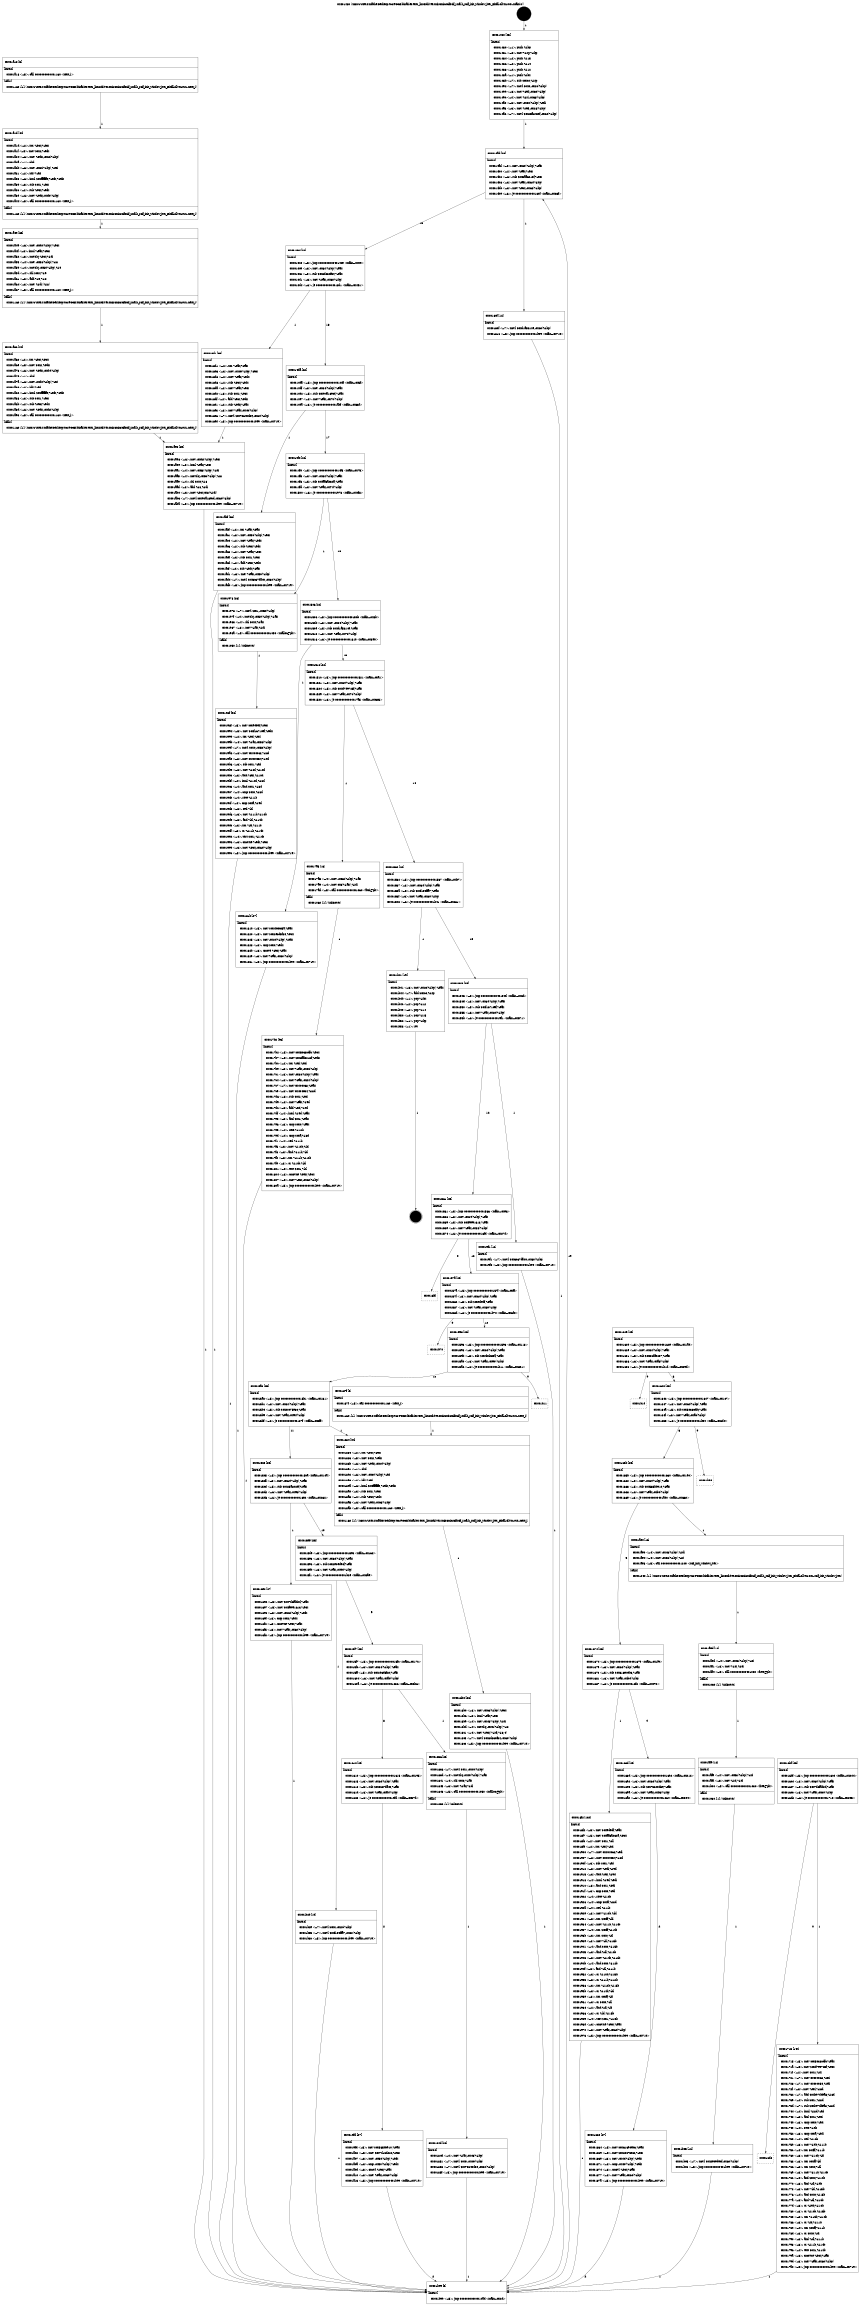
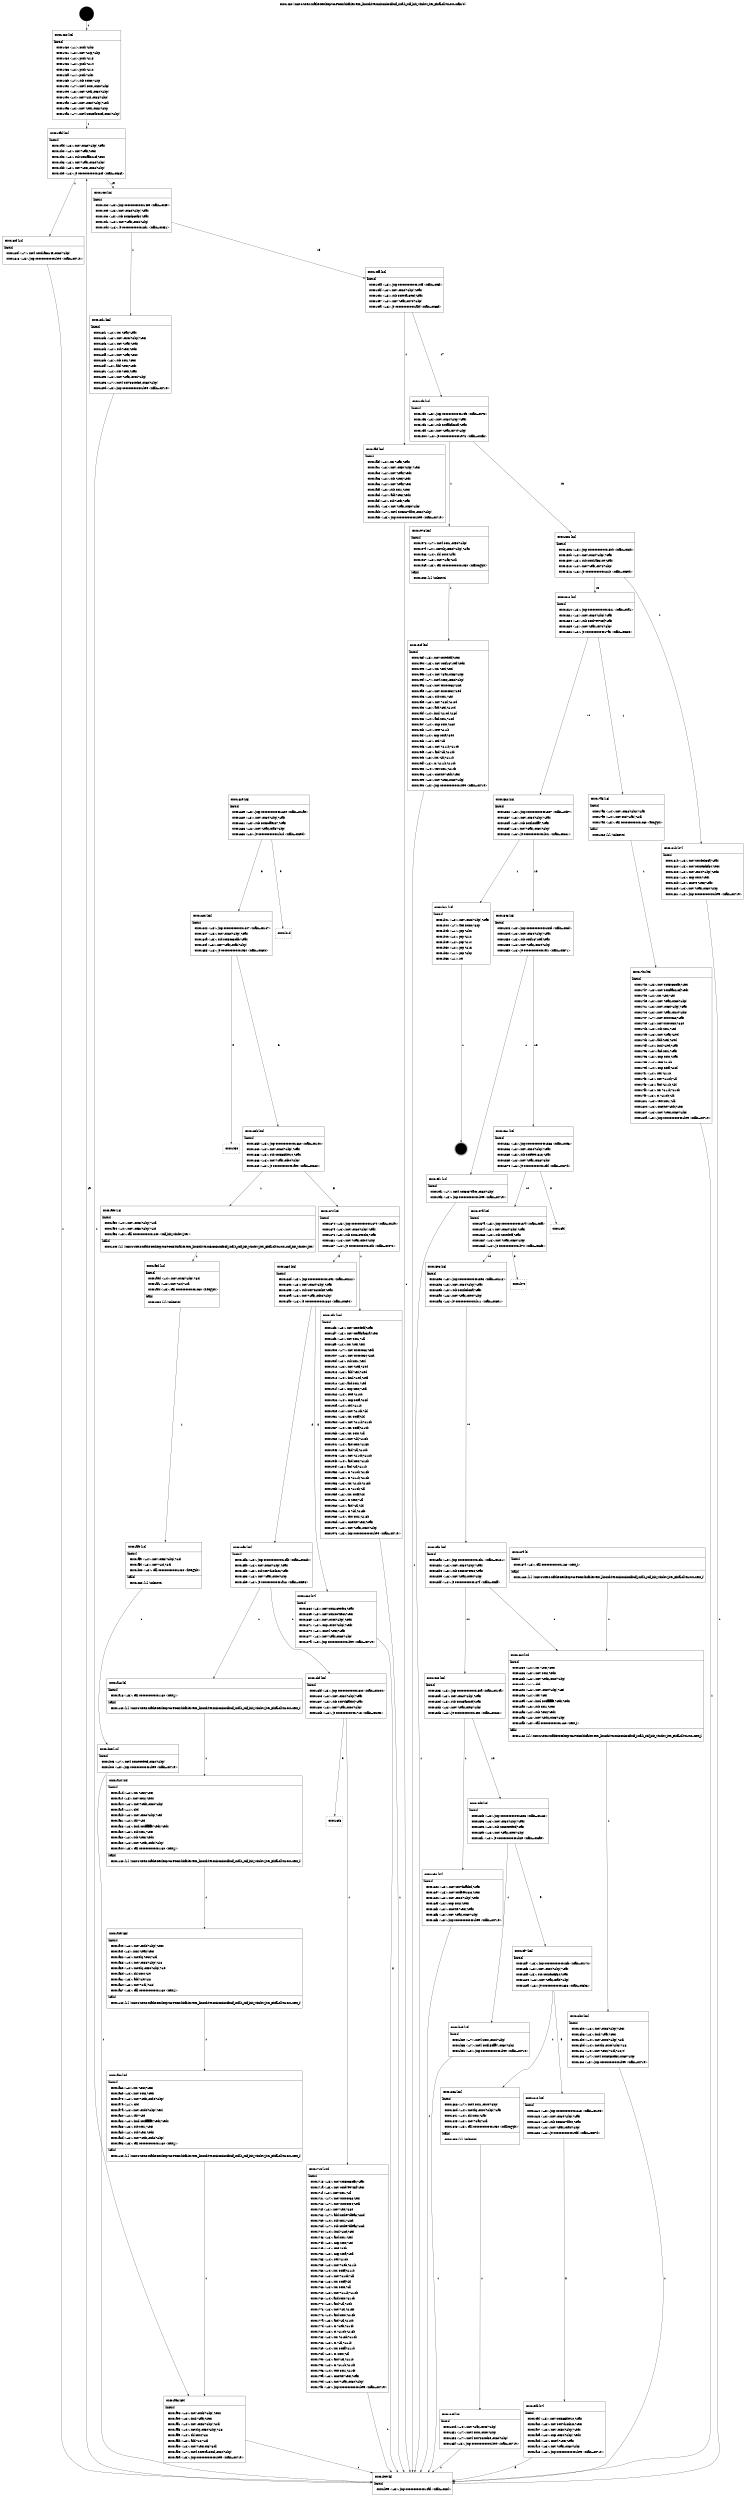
(540, 1404) -> none
none -> (272, 1565)
